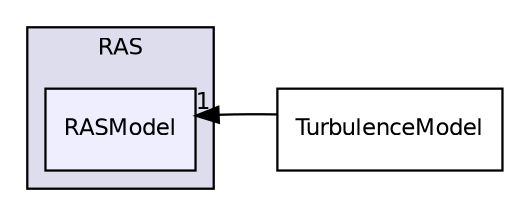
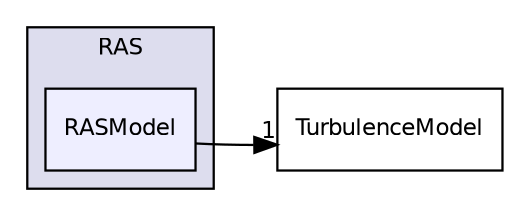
(248, 114) -> (228, 145)
